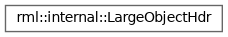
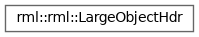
(114, 19) -> (99, 19)
